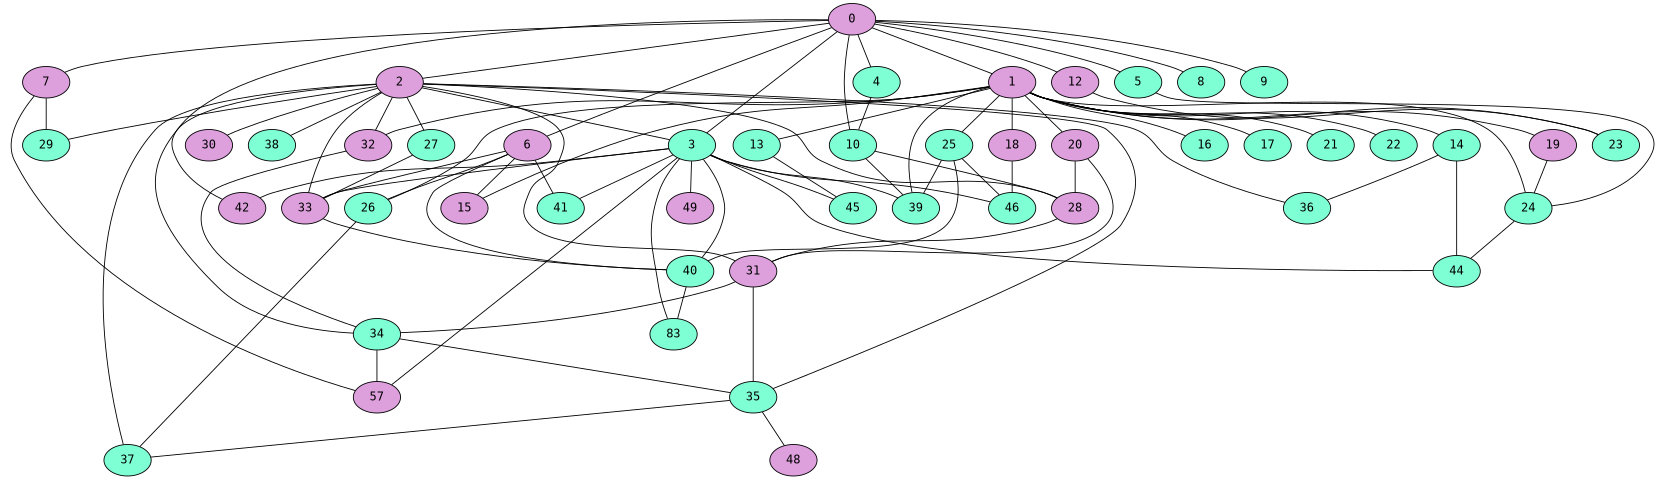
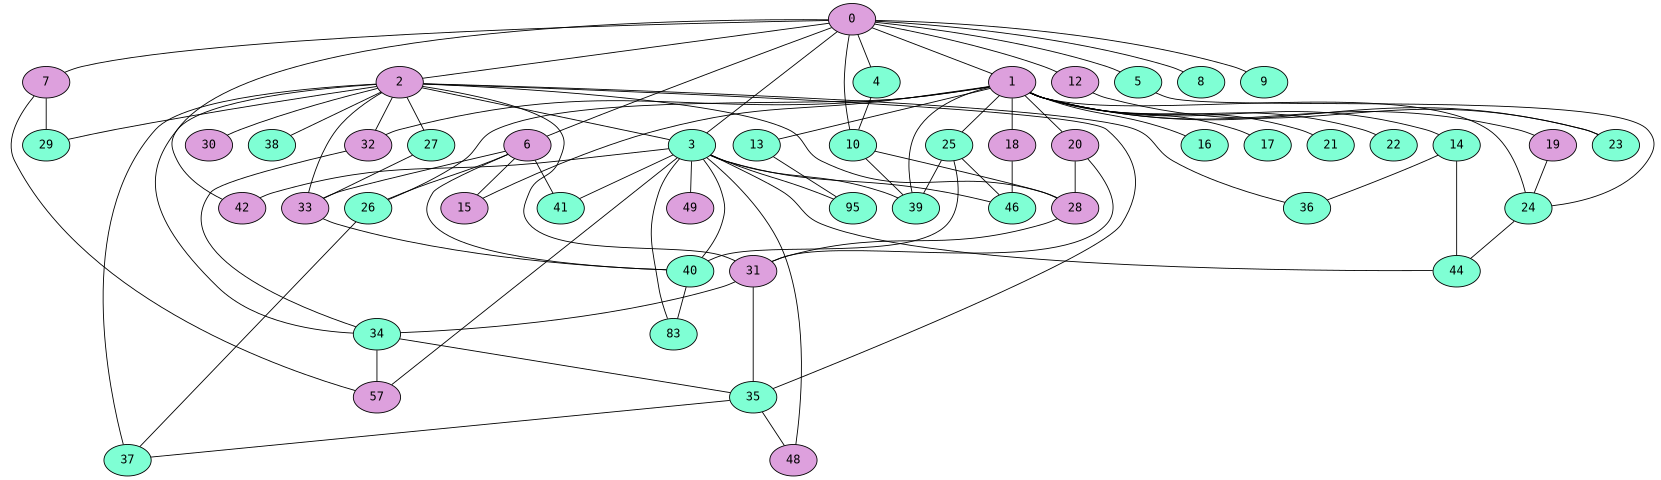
(417, 179) -> (793, 287)
(853, 208) -> (853, 208)
